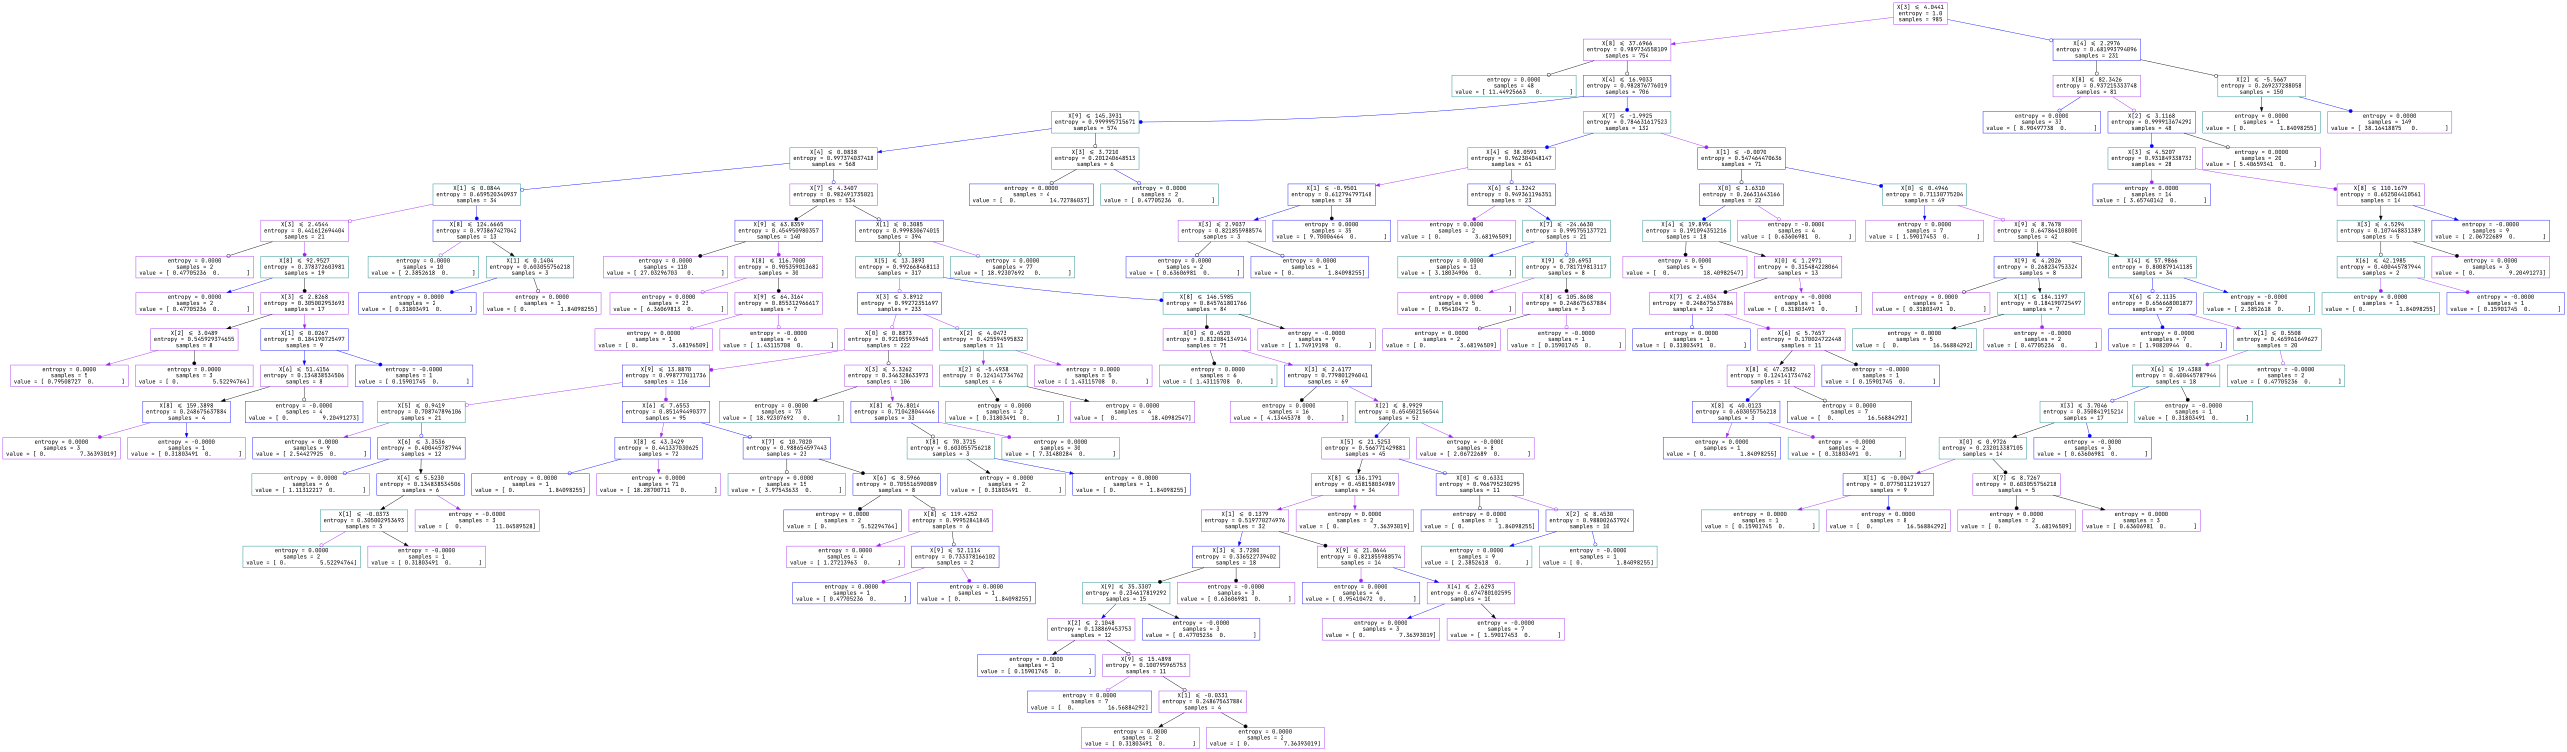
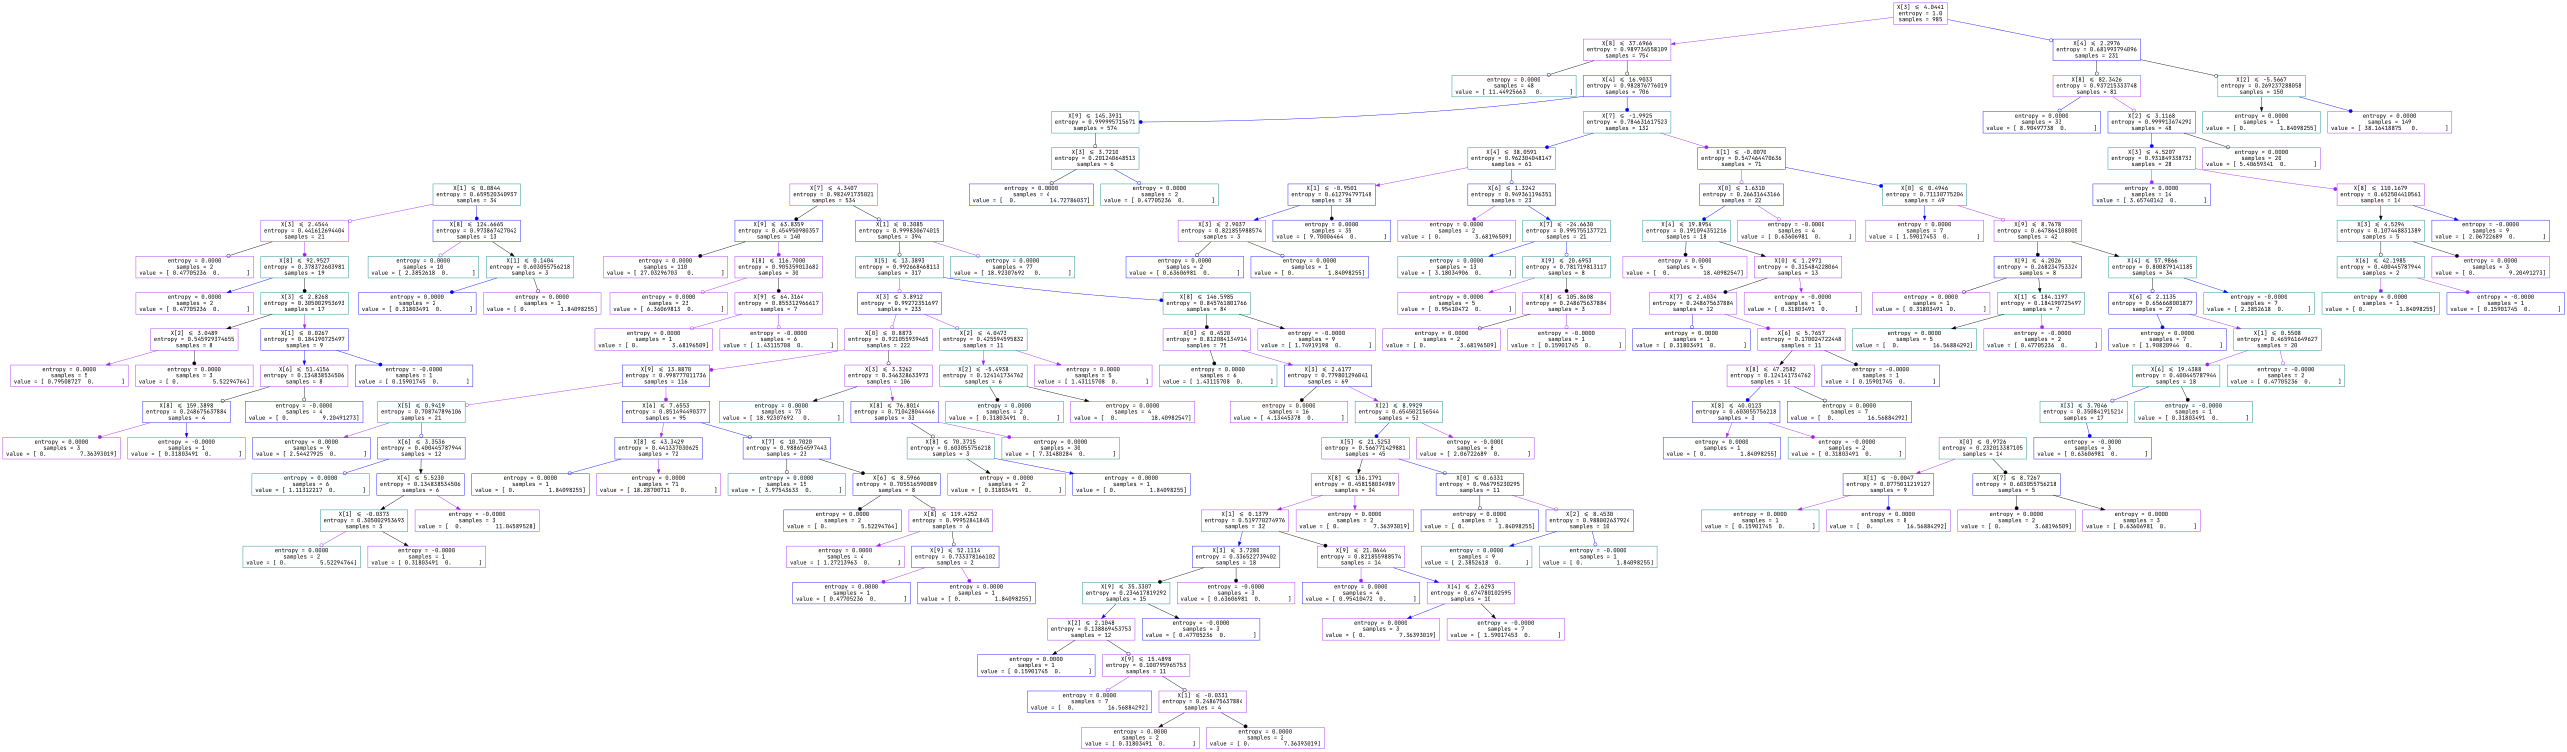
(834, 159) -> none
(1742, 175) -> (1742, 175)
(2153, 284) -> (2153, 284)
(305, 303) -> (305, 303)
(247, 393) -> (247, 393)
(2035, 429) -> none
(2017, 484) -> (2017, 484)
